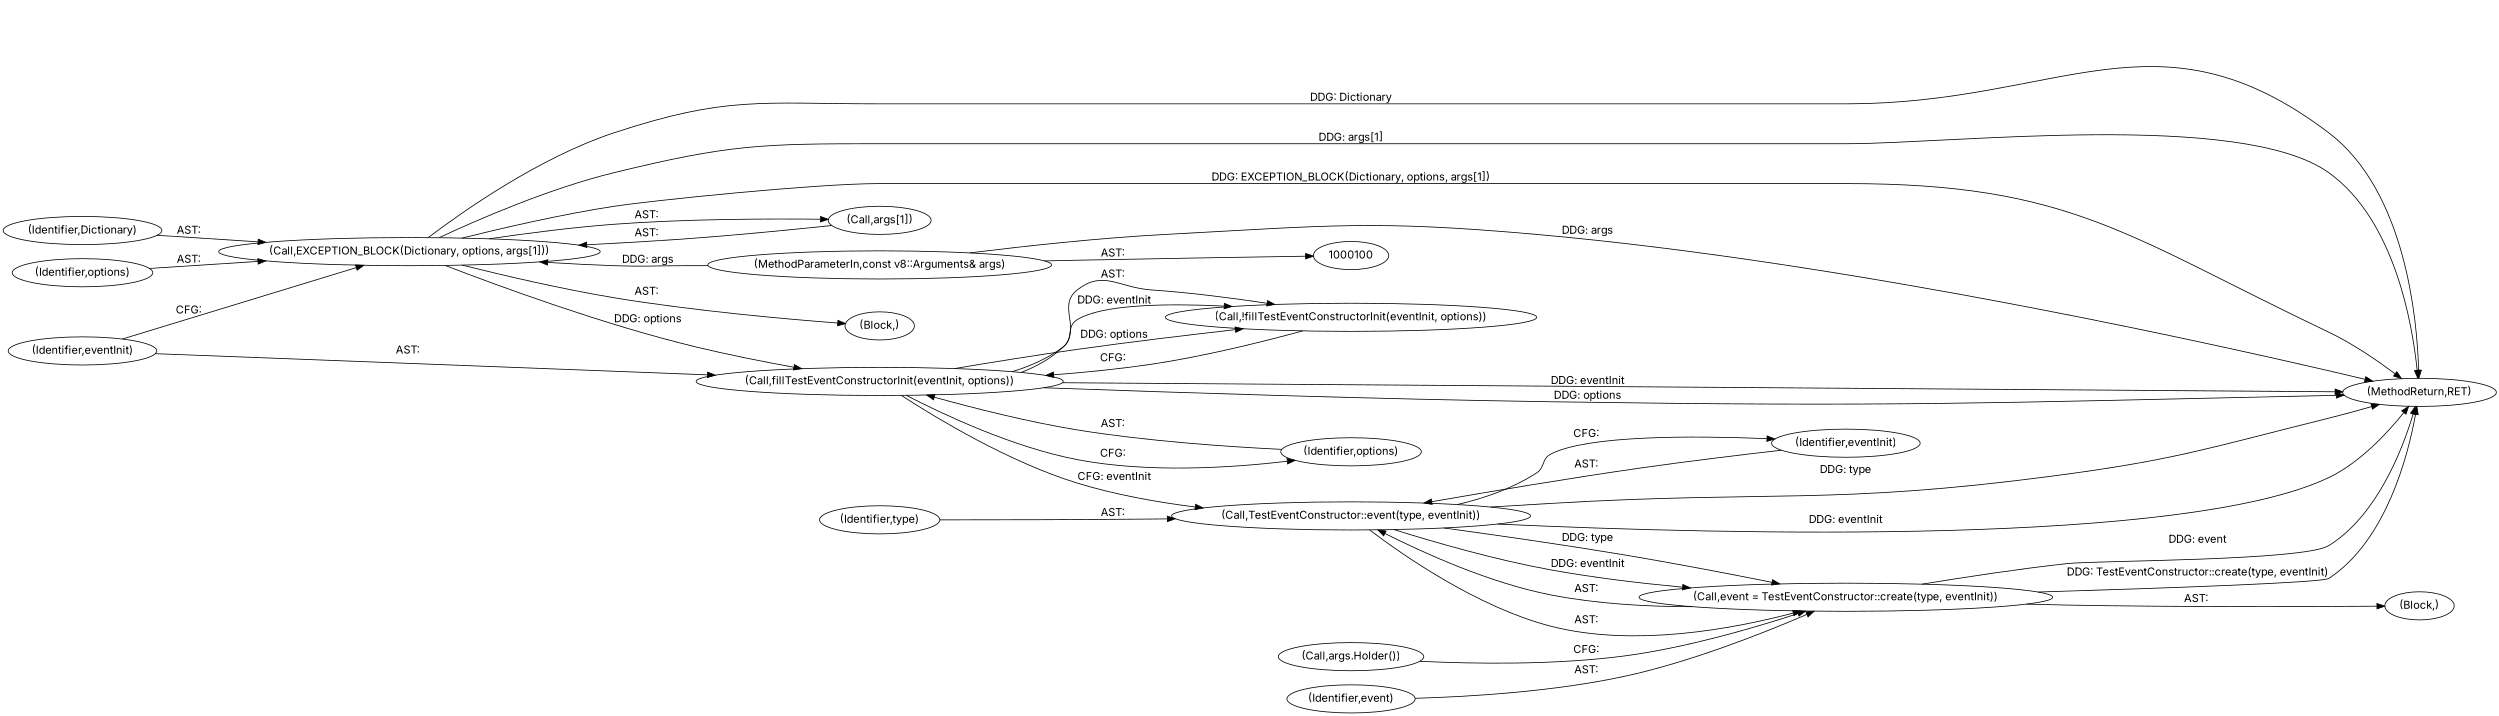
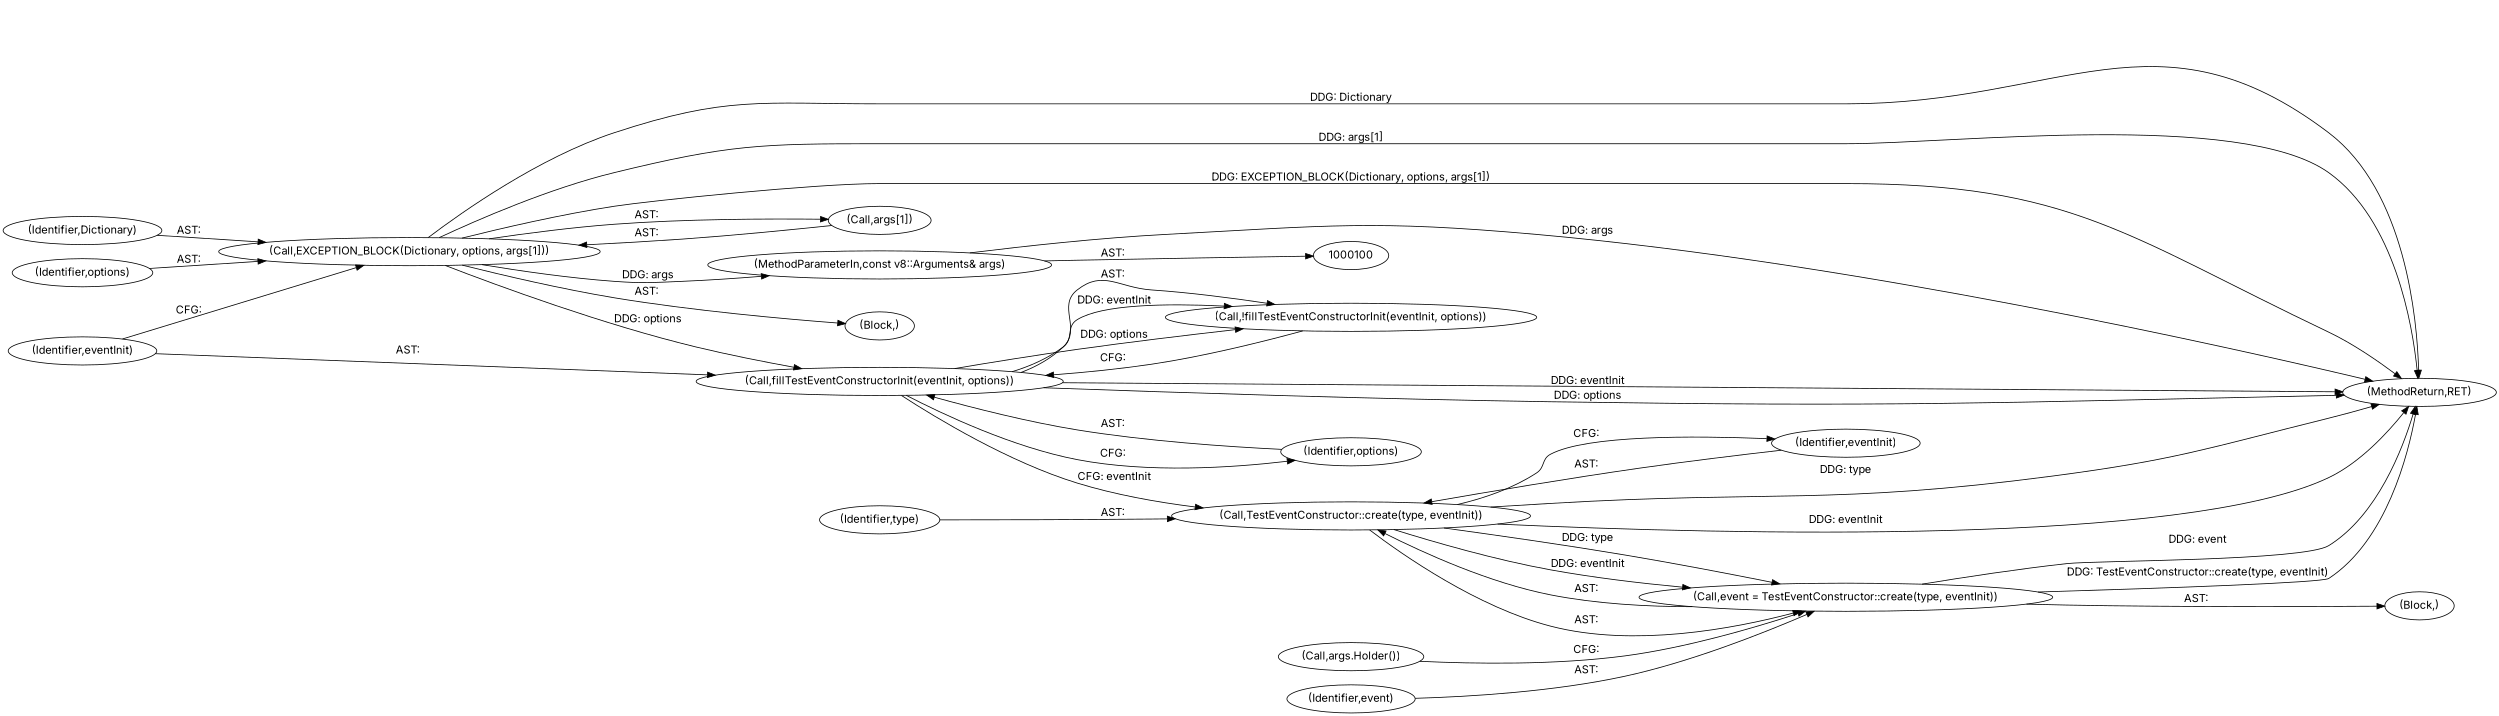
(628, 266) -> (621, 282)
(1351, 516) -> (1351, 516)
